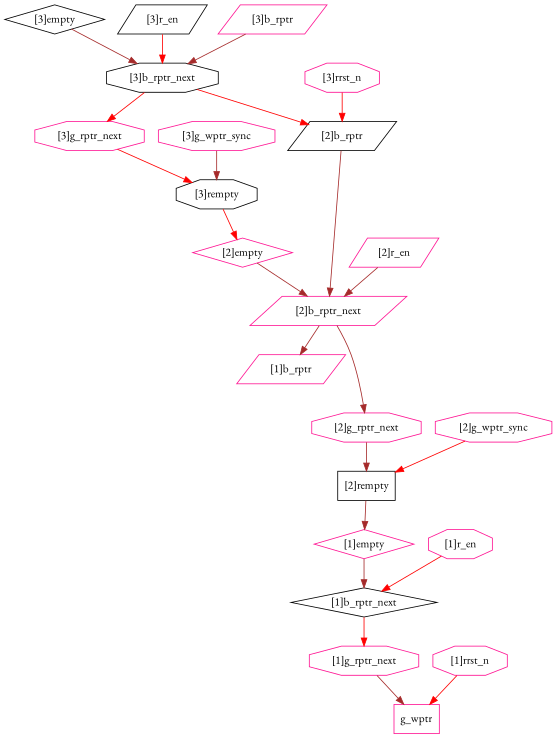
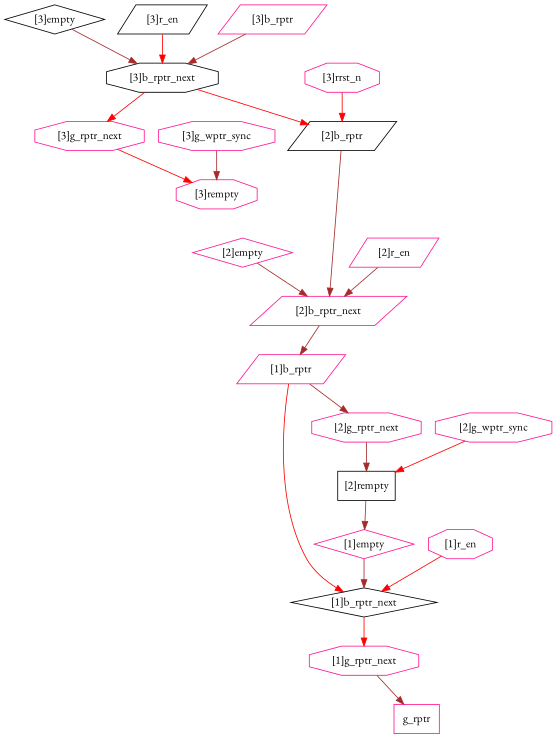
(217, 194) -> (217, 194)
(228, 221) -> none
(354, 364) -> (326, 396)
none -> (287, 494)
(470, 661) -> none
(417, 719) -> (417, 719)
